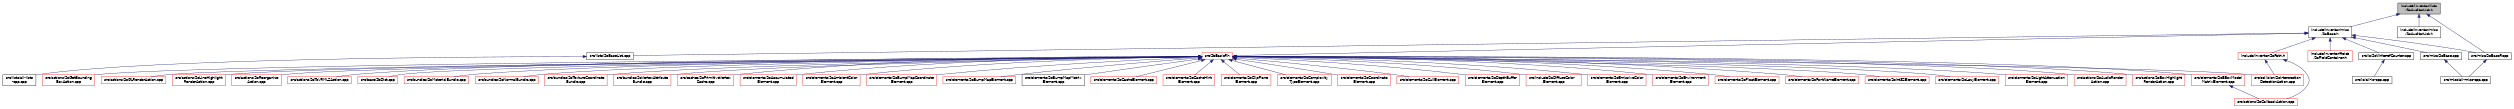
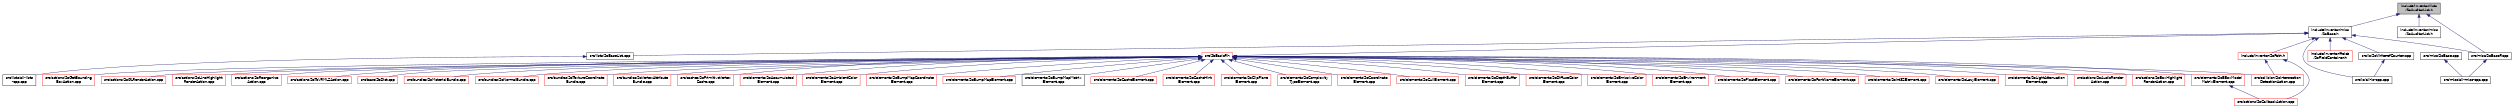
(2391, 45) -> (2314, 68)
(1554, 80) -> (1554, 80)
